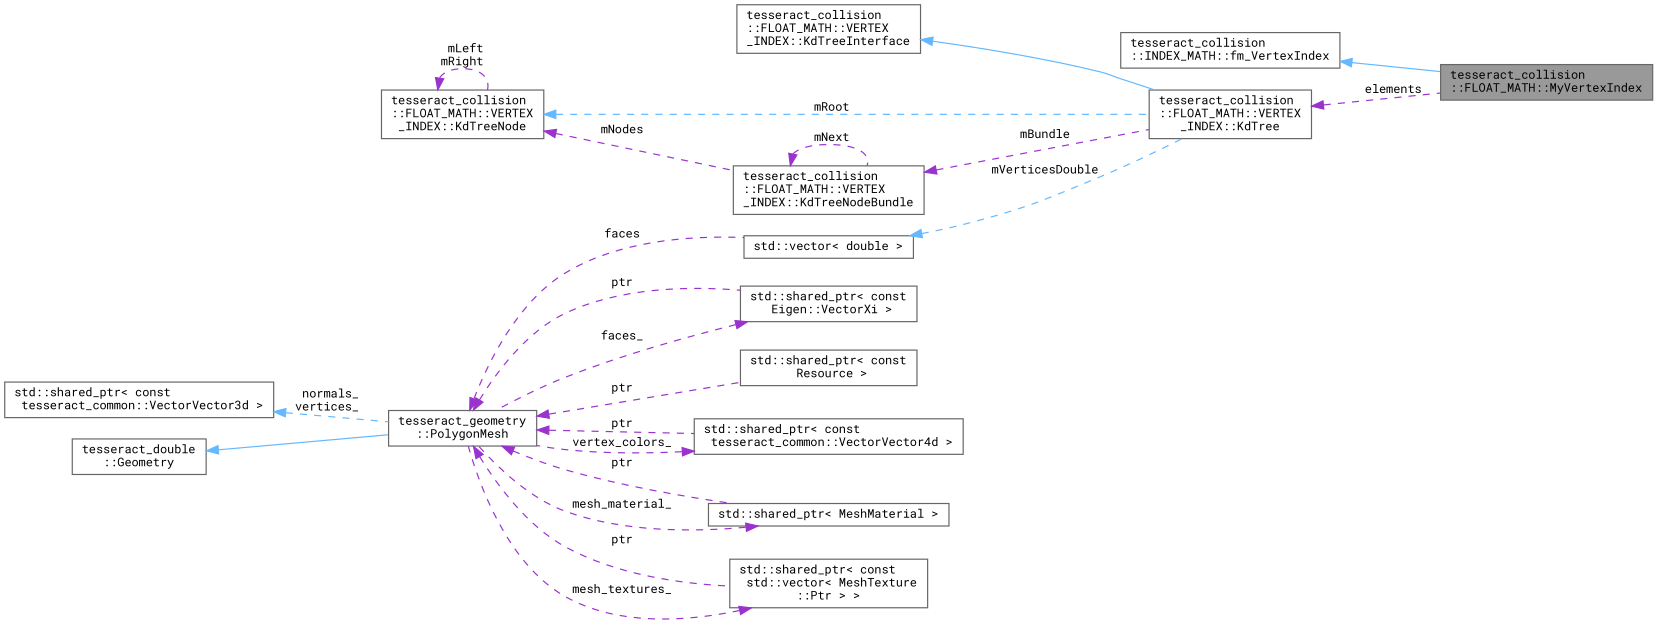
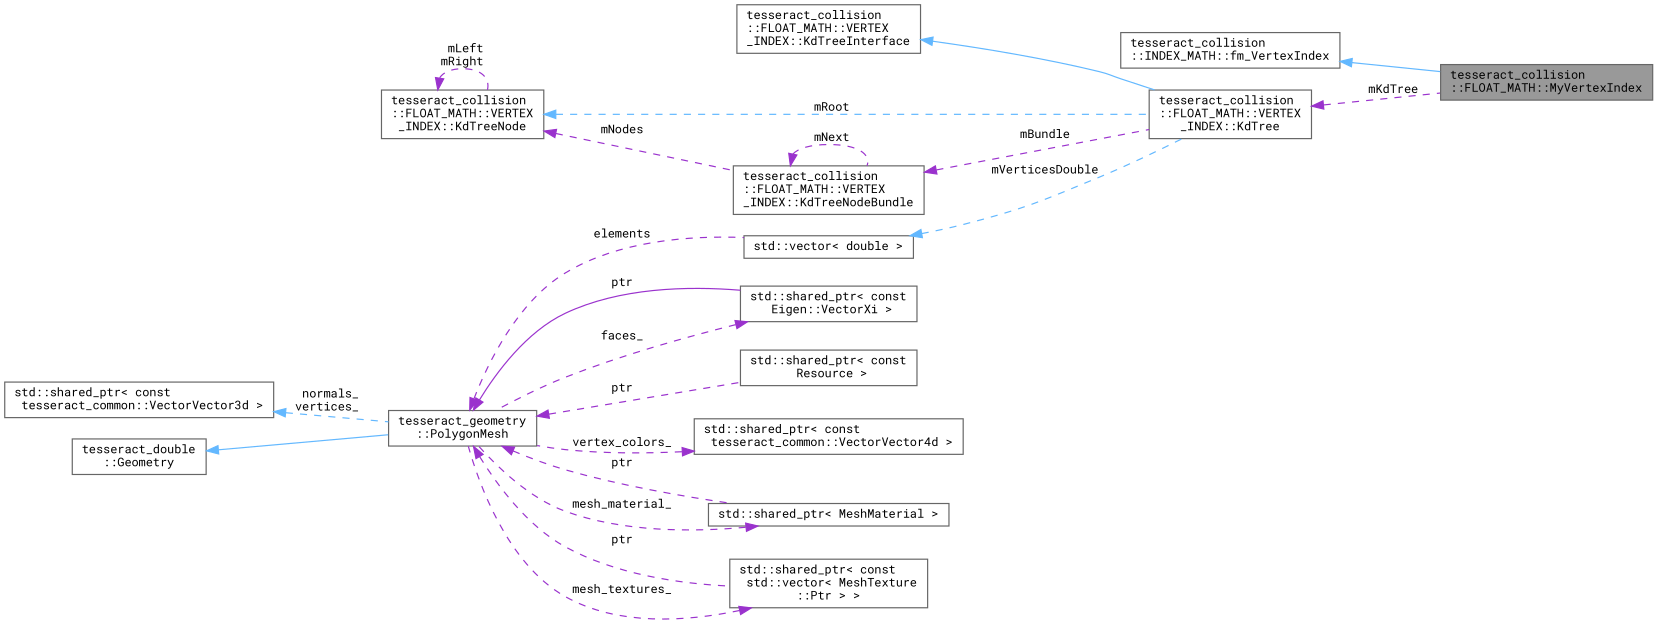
(1390, 90) -> (1390, 90)
(619, 235) -> (619, 235)
(591, 303) -> (591, 303)
(622, 432) -> none
